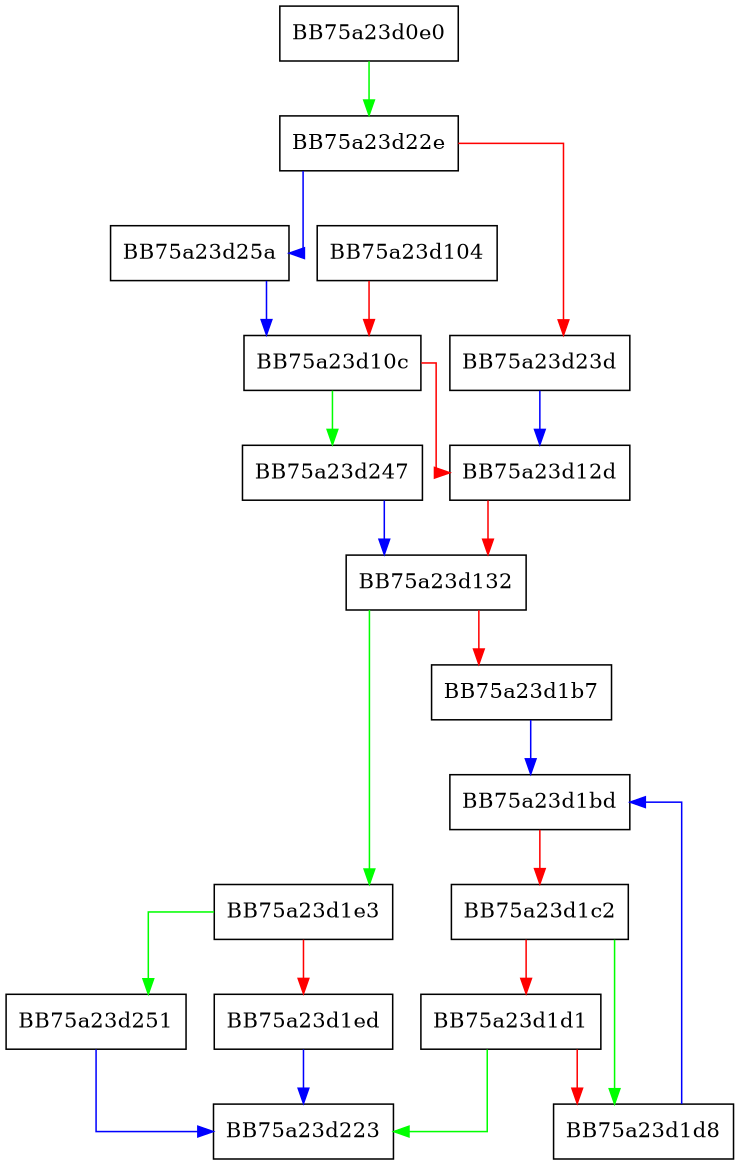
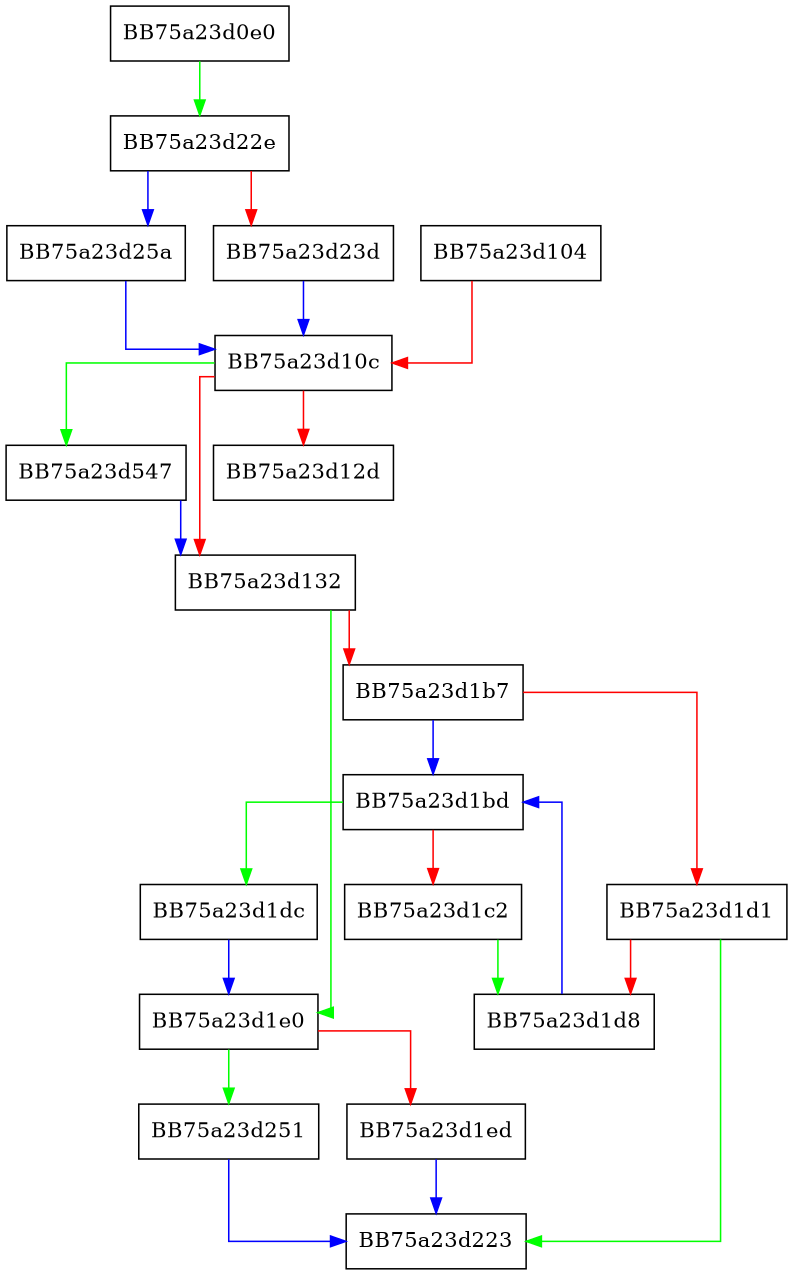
(540, 410) -> (303, 300)
(332, 473) -> (96, 473)
(488, 520) -> (200, 451)
none -> (229, 912)
(303, 912) -> (229, 1022)
(526, 959) -> (697, 694)
